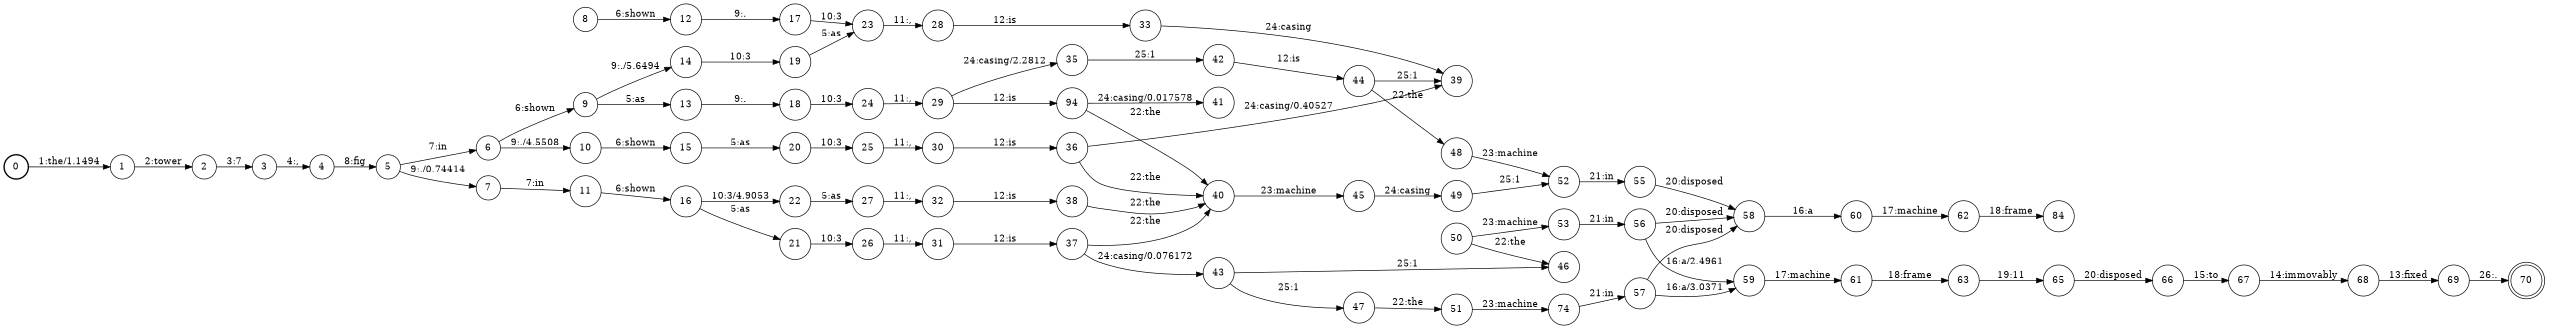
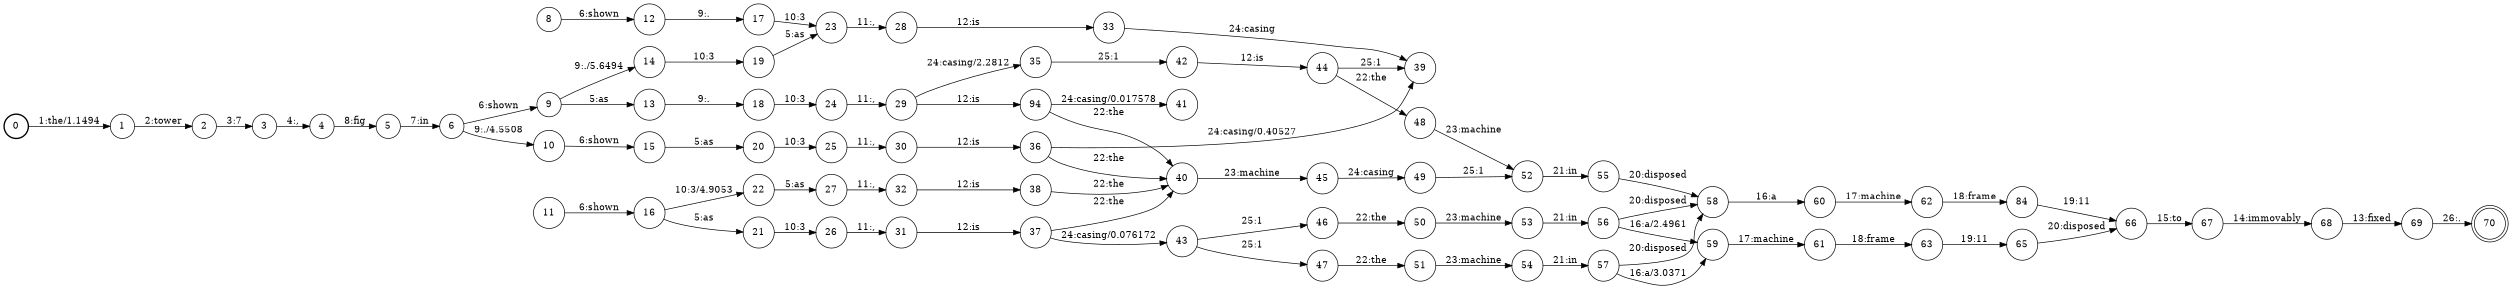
(488, 188) -> none
none -> (2073, 212)
(1506, 254) -> (1368, 223)
(1564, 310) -> (1527, 266)
